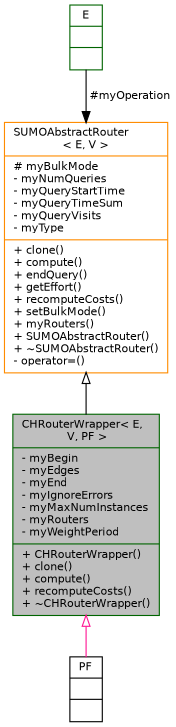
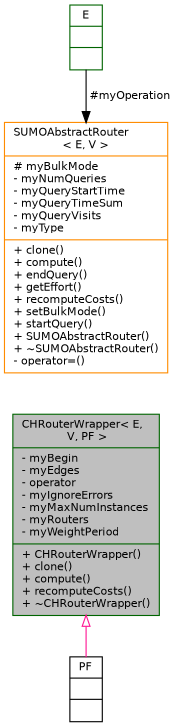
(54, 324) -> (53, 324)
(86, 399) -> none
(45, 483) -> (49, 483)
